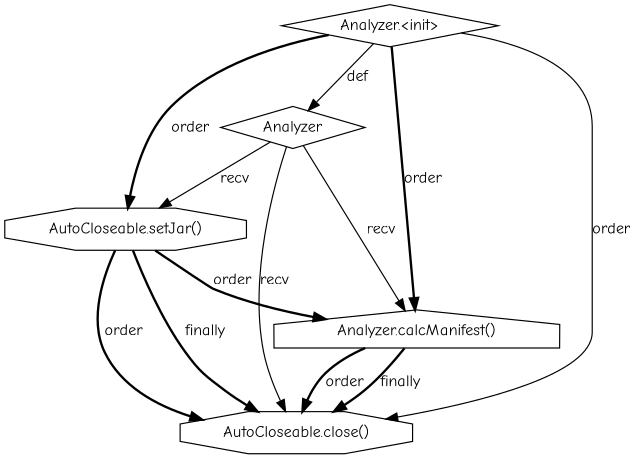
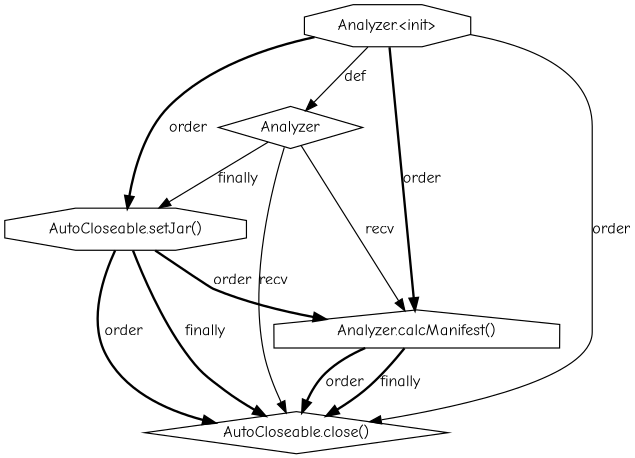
(390, 26) -> (388, 26)
(235, 178) -> (238, 178)
(296, 433) -> (296, 433)
